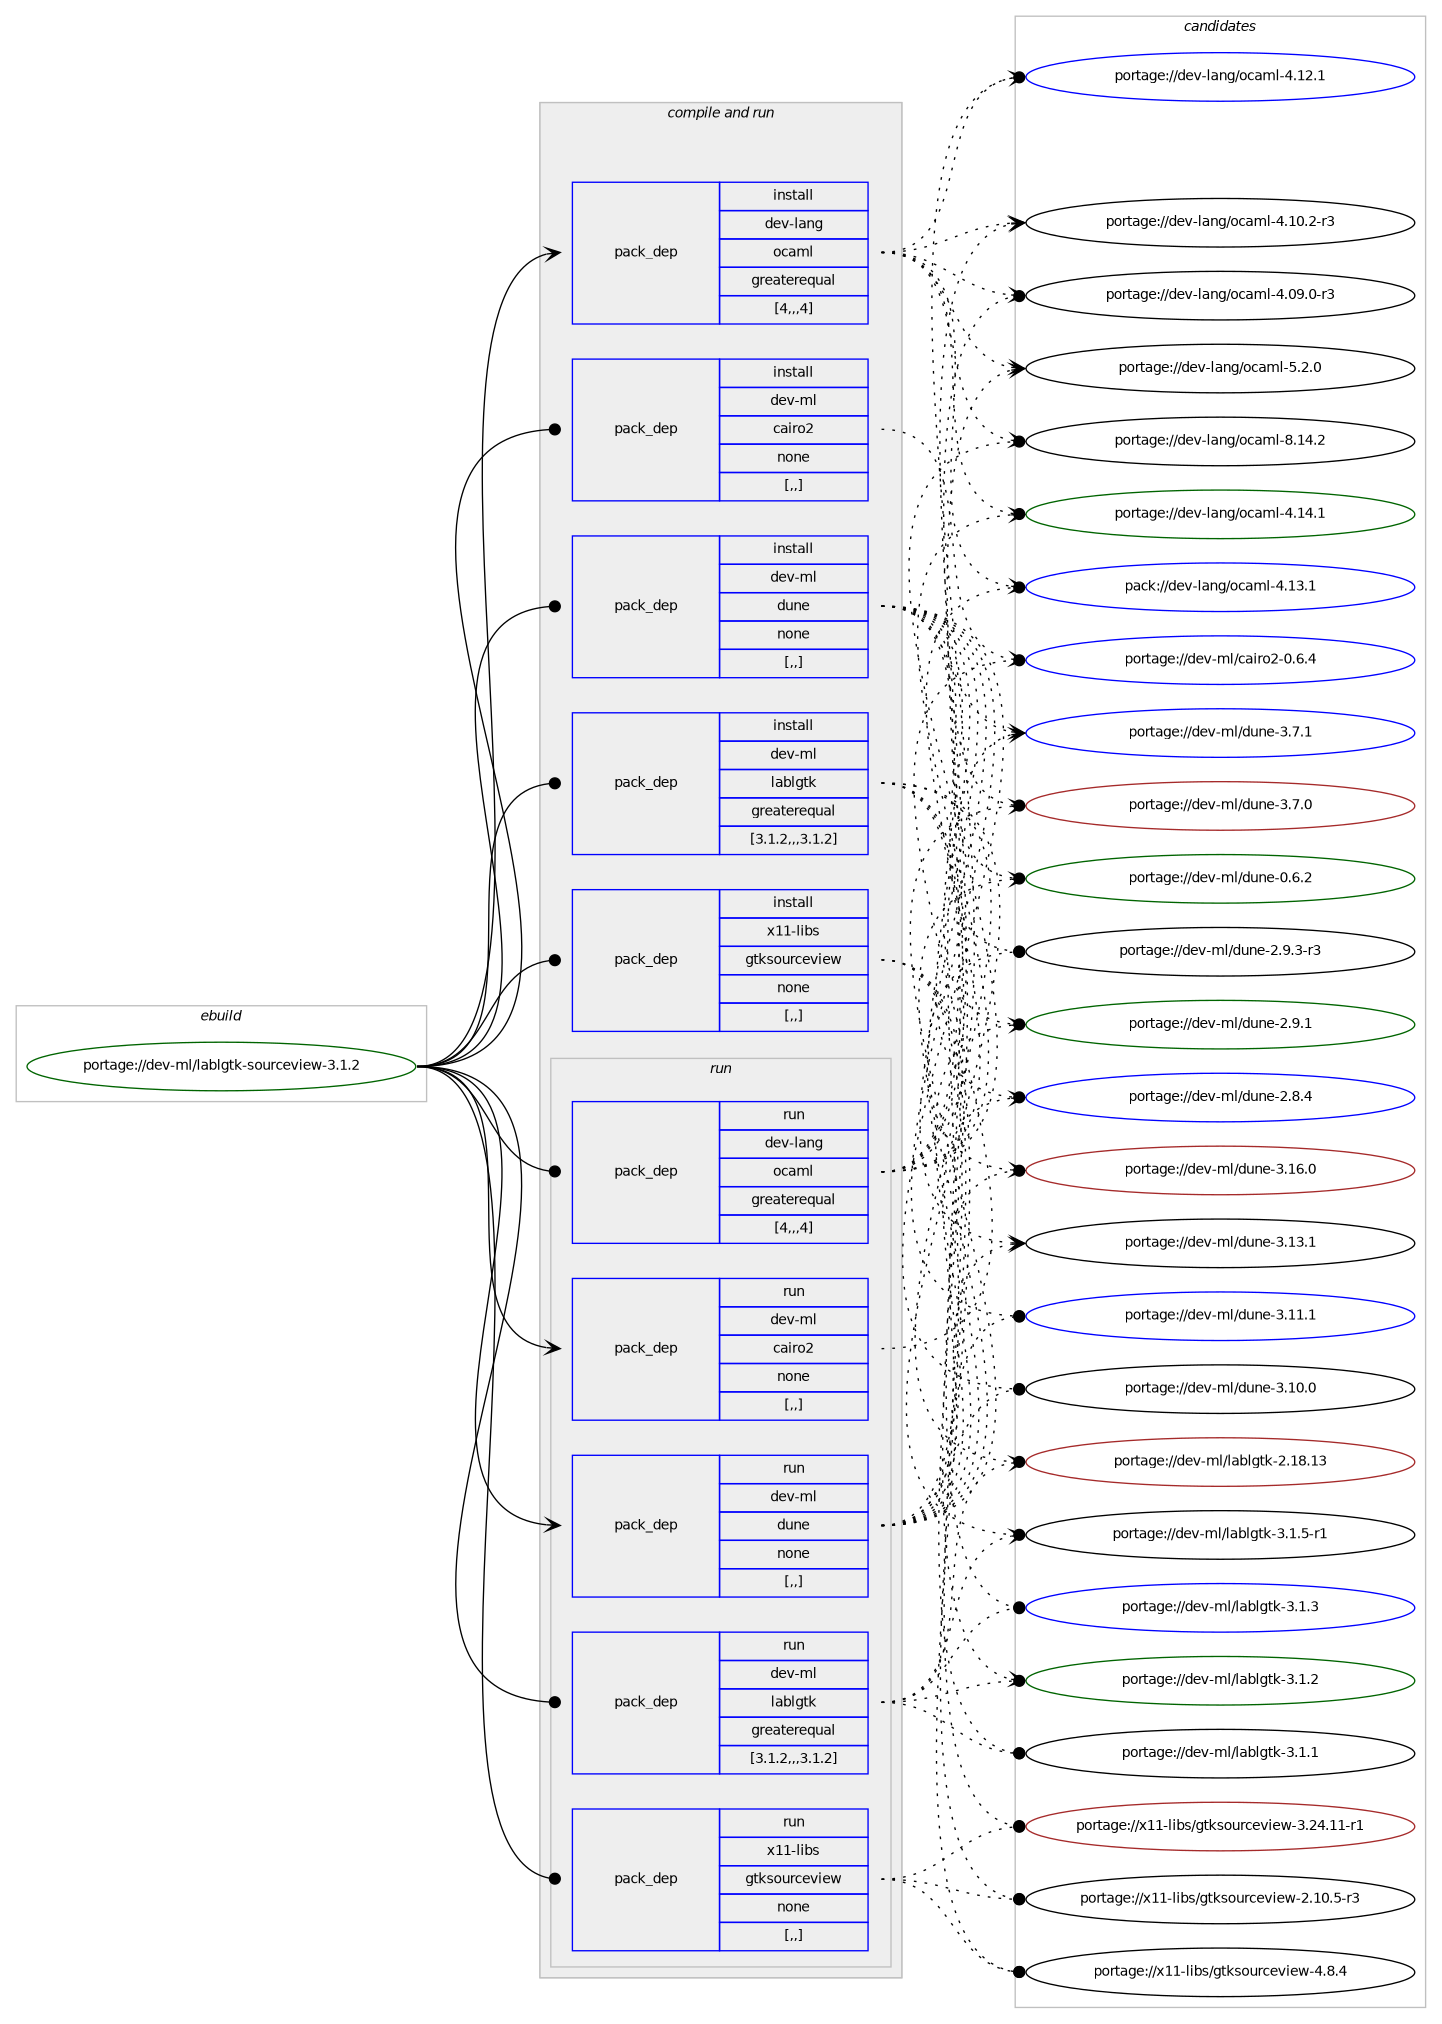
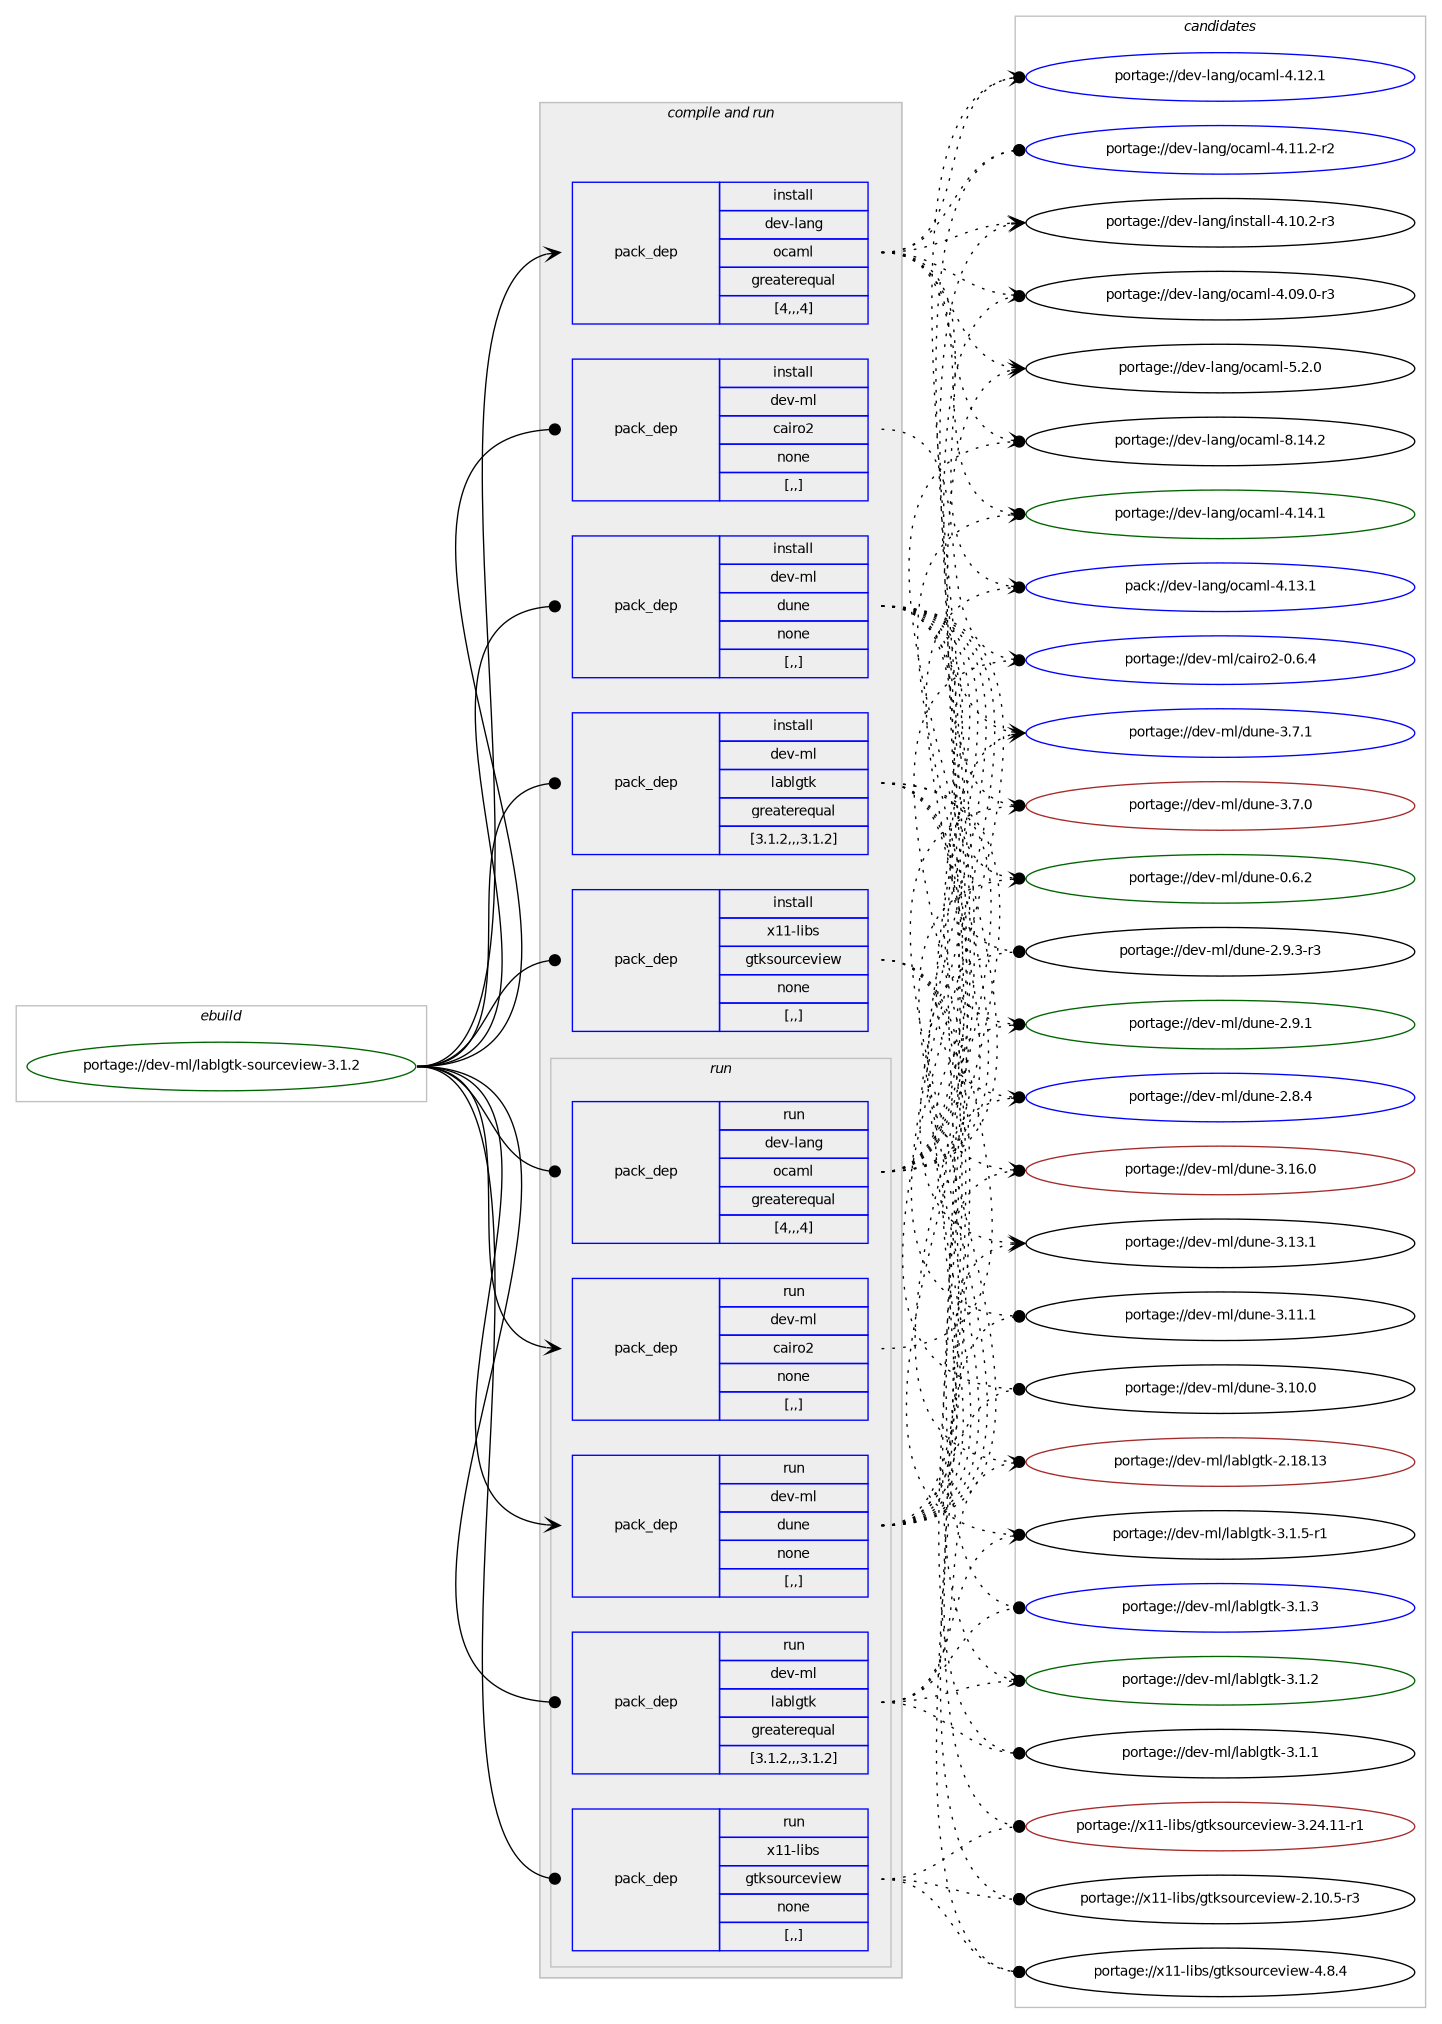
none -> (1220, 150)
(1220, 223) -> (1220, 223)
(1220, 1316) -> (1220, 1316)
